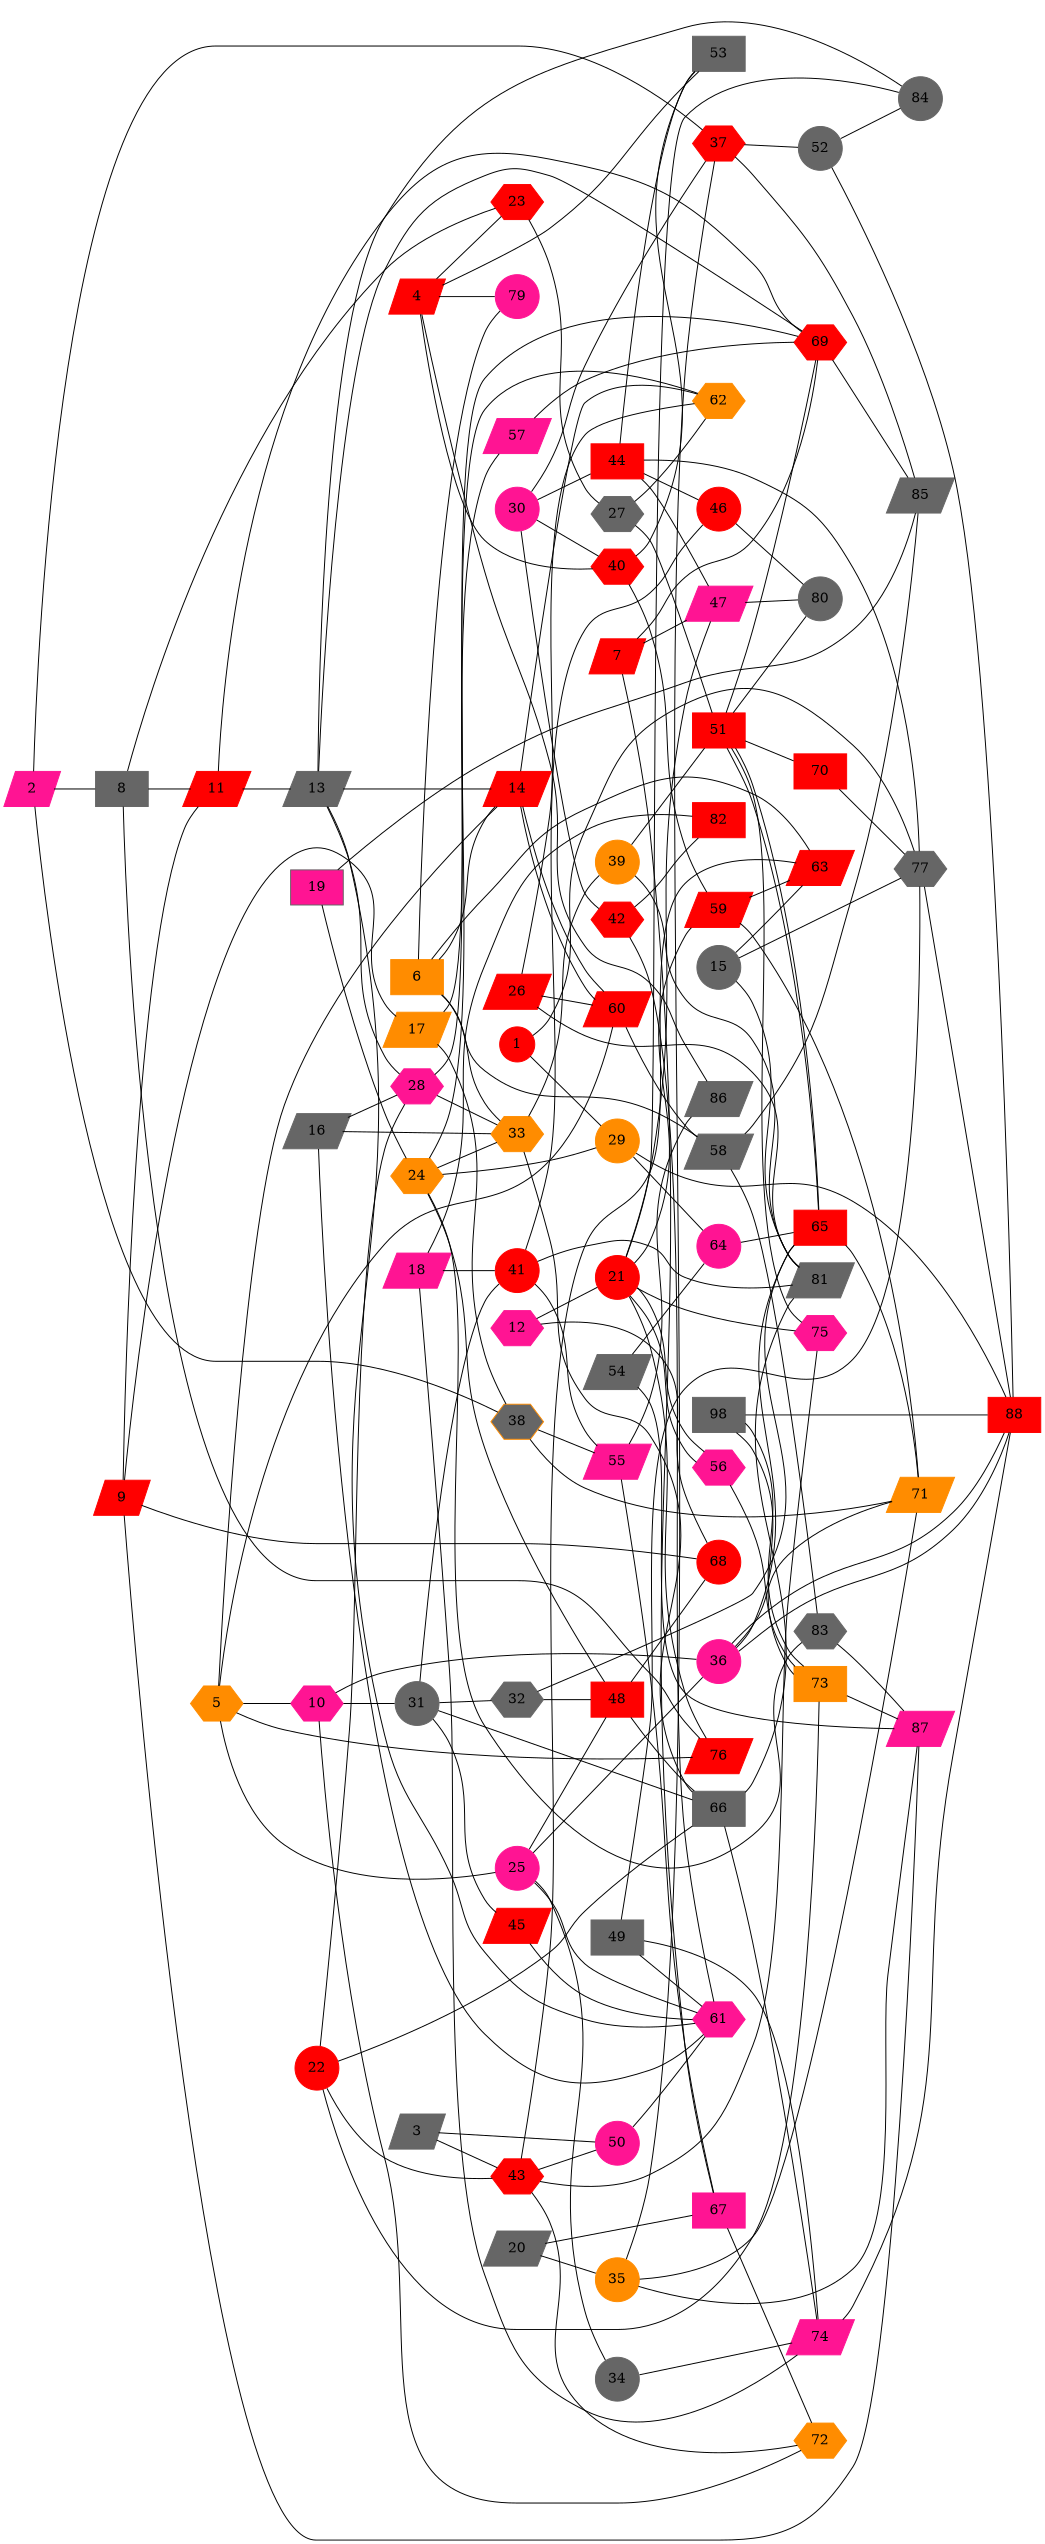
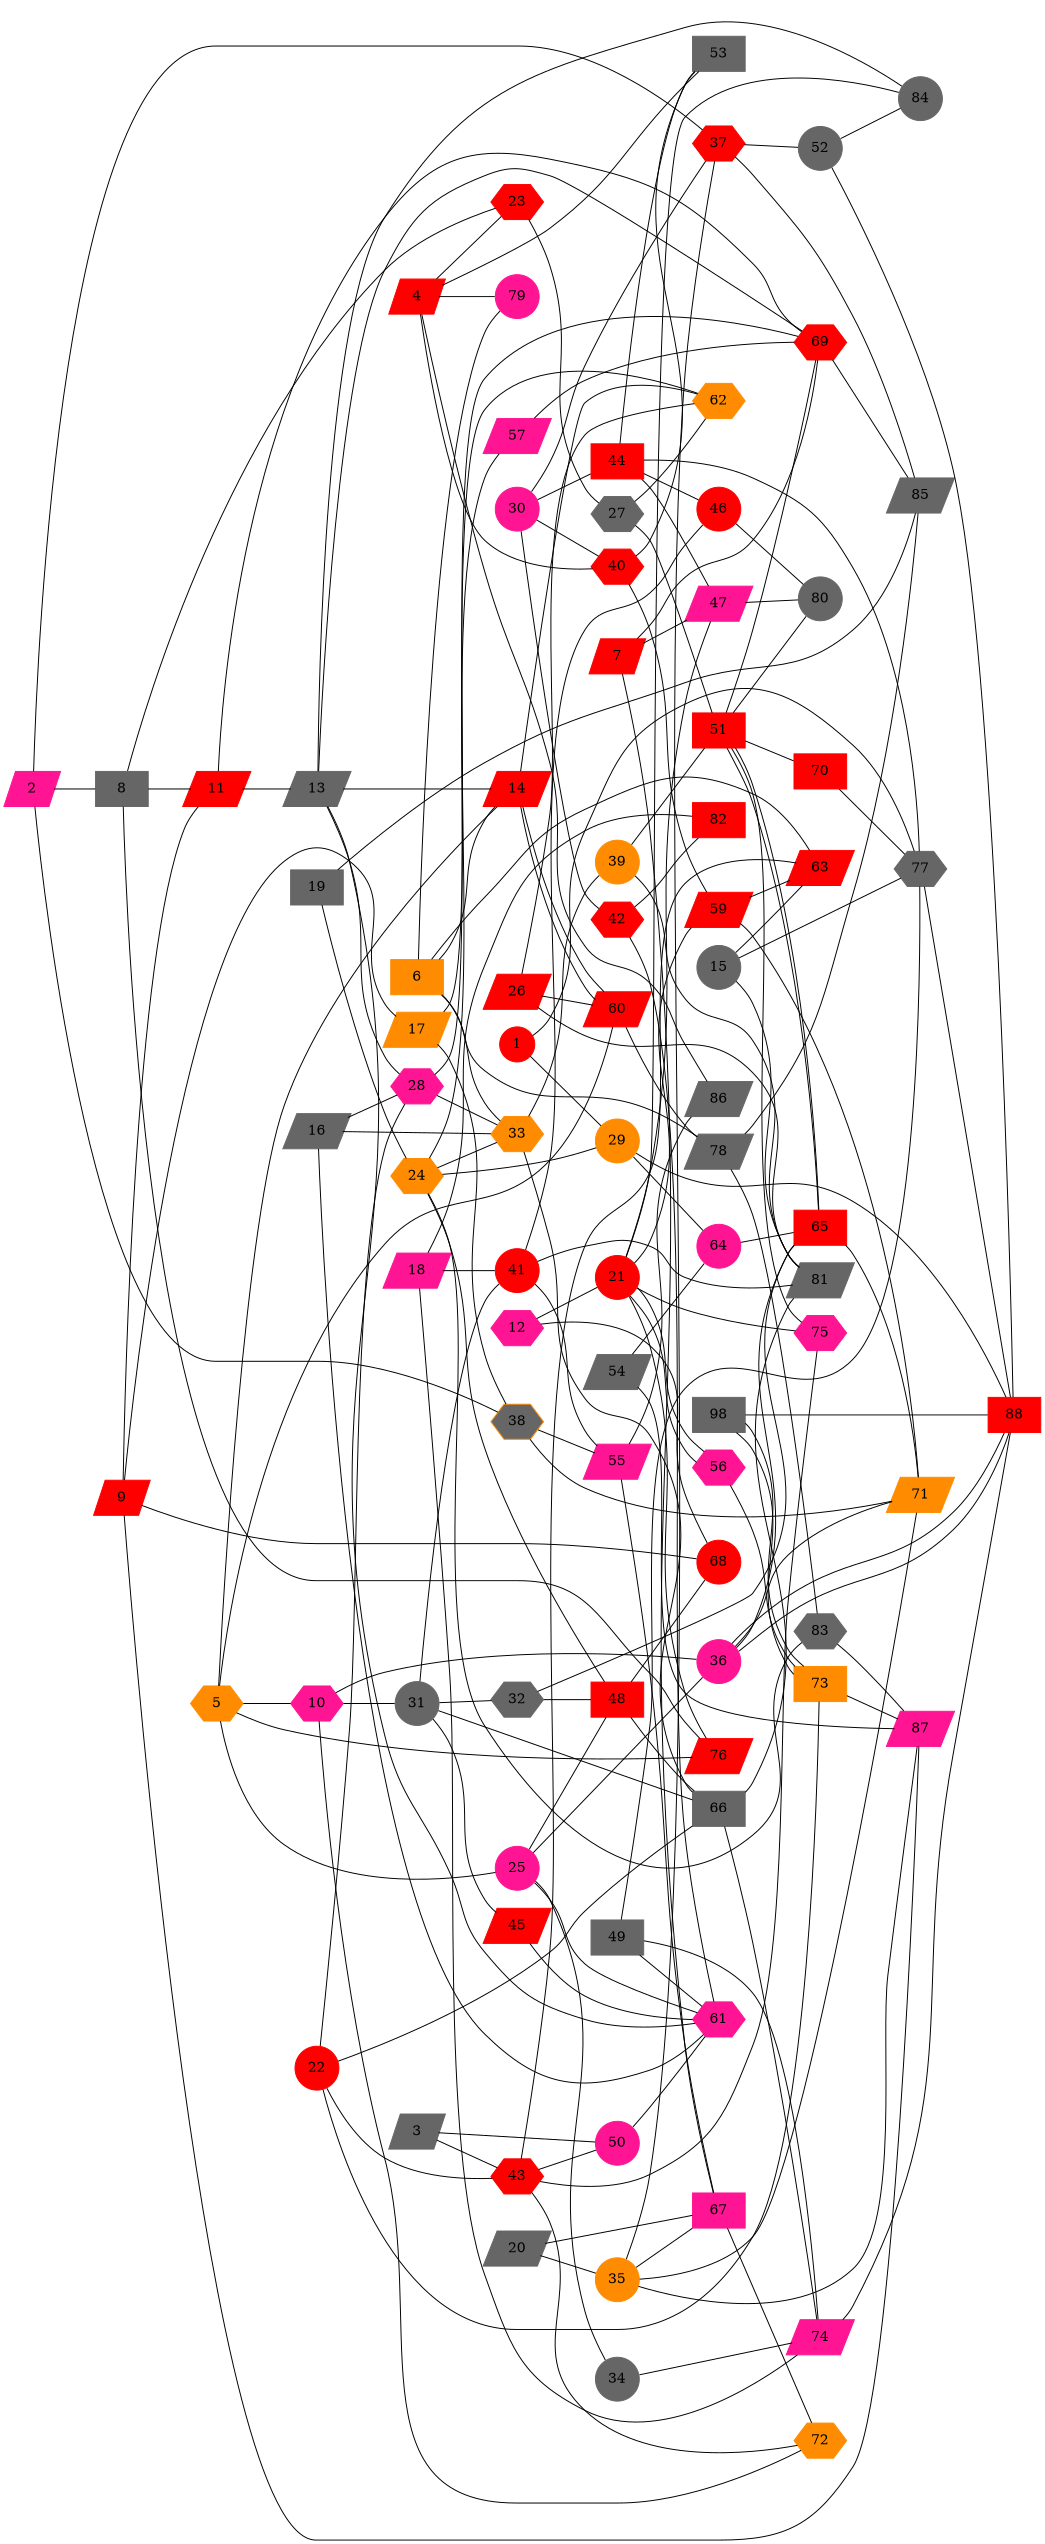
(317, 887) -> (317, 887)
(719, 1152) -> (719, 1152)
none -> (664, 2248)
